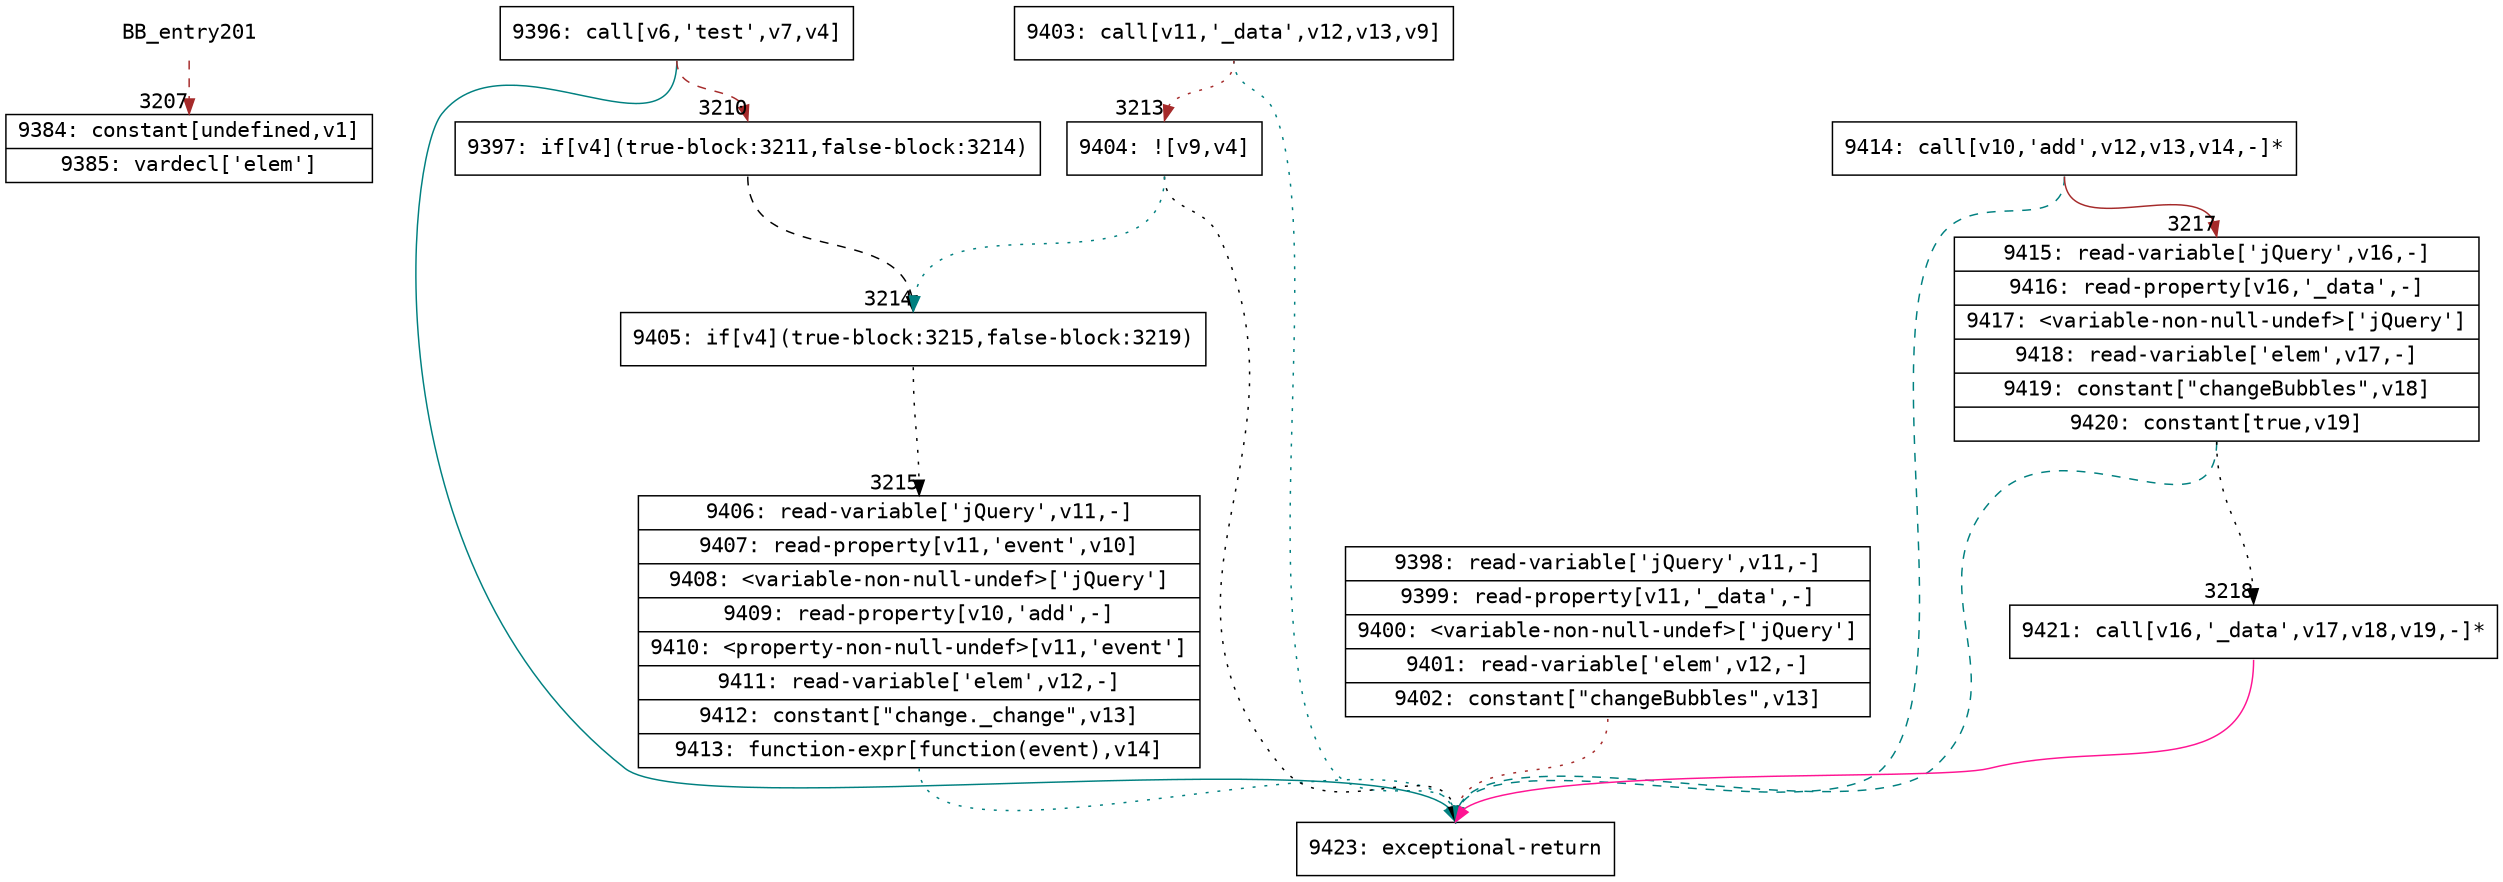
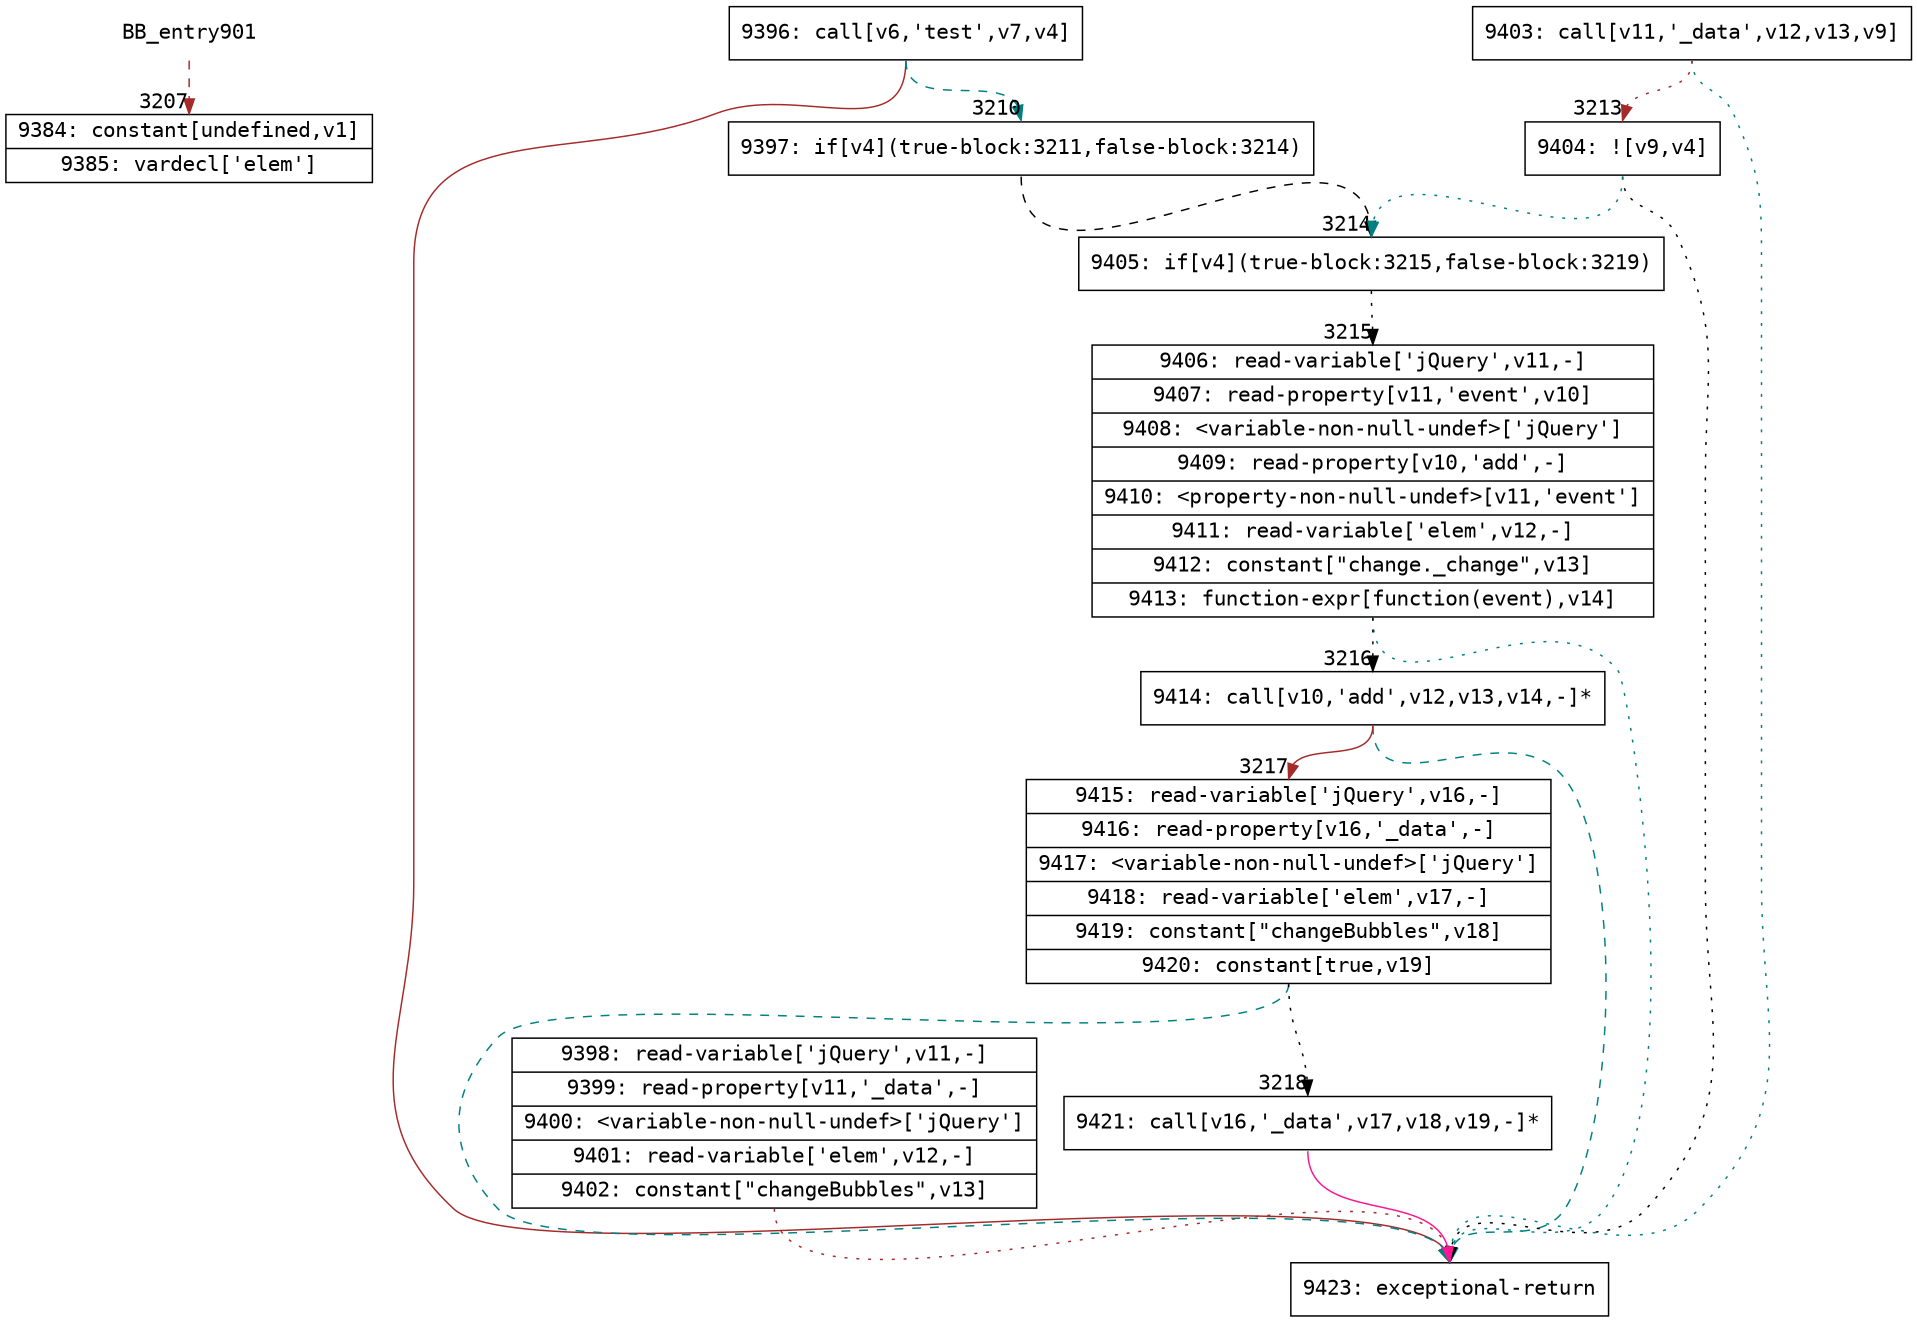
(189, 33) -> (189, 33)
(705, 89) -> (956, 90)
none -> (1373, 637)
(569, 712) -> (409, 948)
